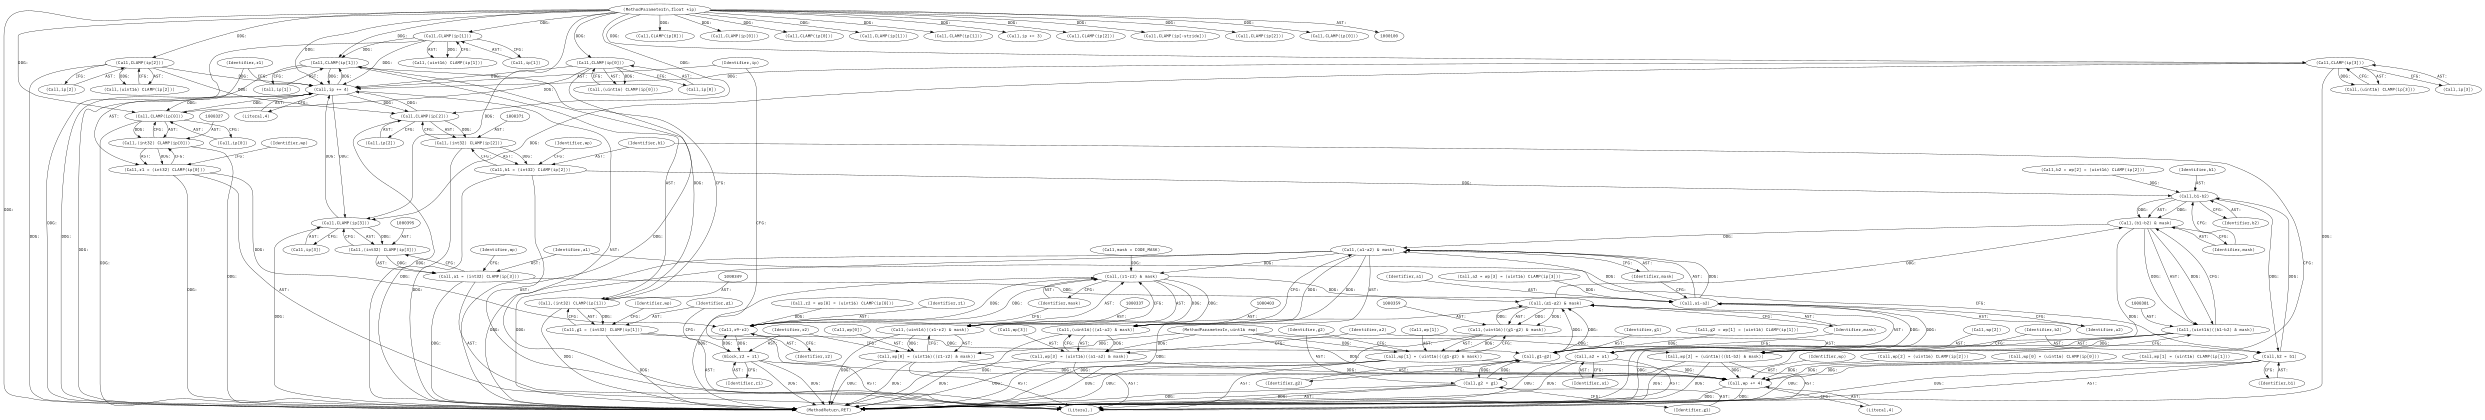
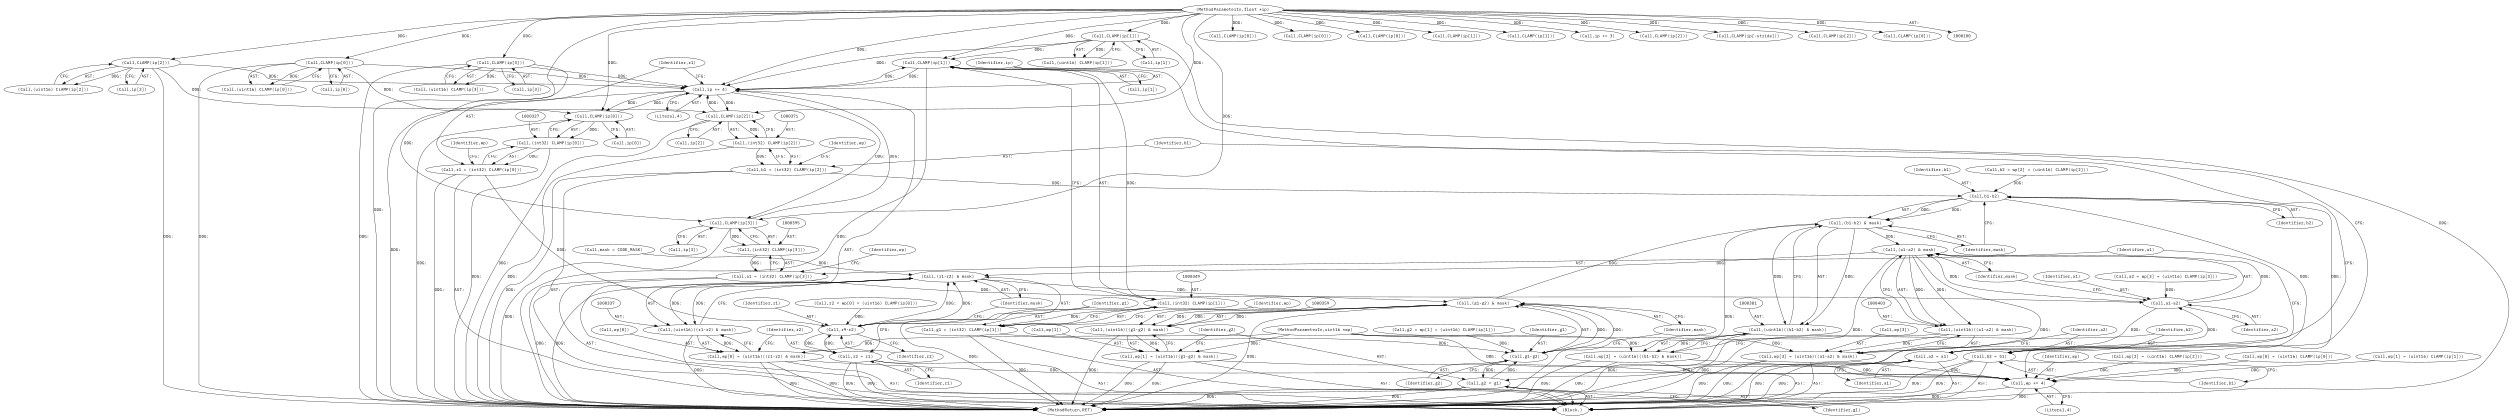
(1987, 330) -> none
(741, 357) -> (856, 357)
(1080, 410) -> (1573, 410)
